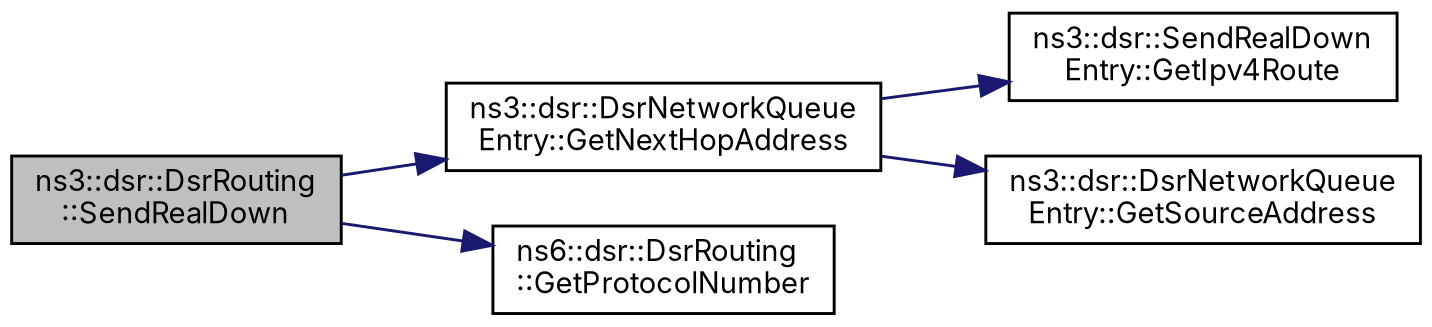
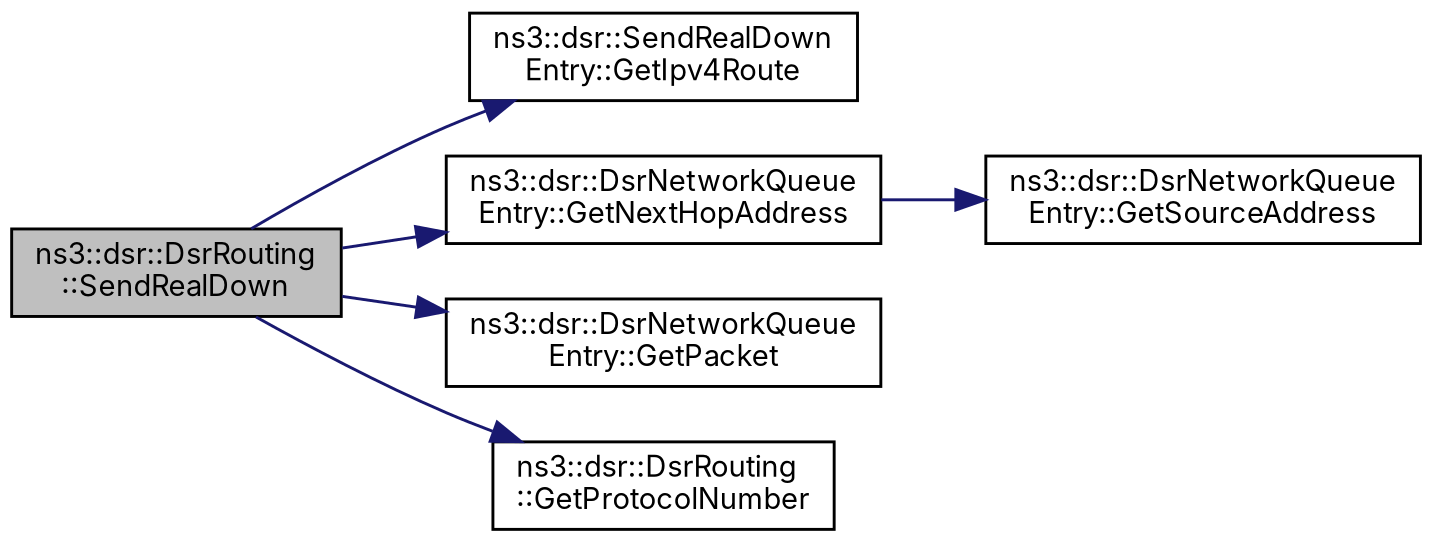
(930, 92) -> (366, 165)
(664, 270) -> (664, 486)
none -> (664, 343)
